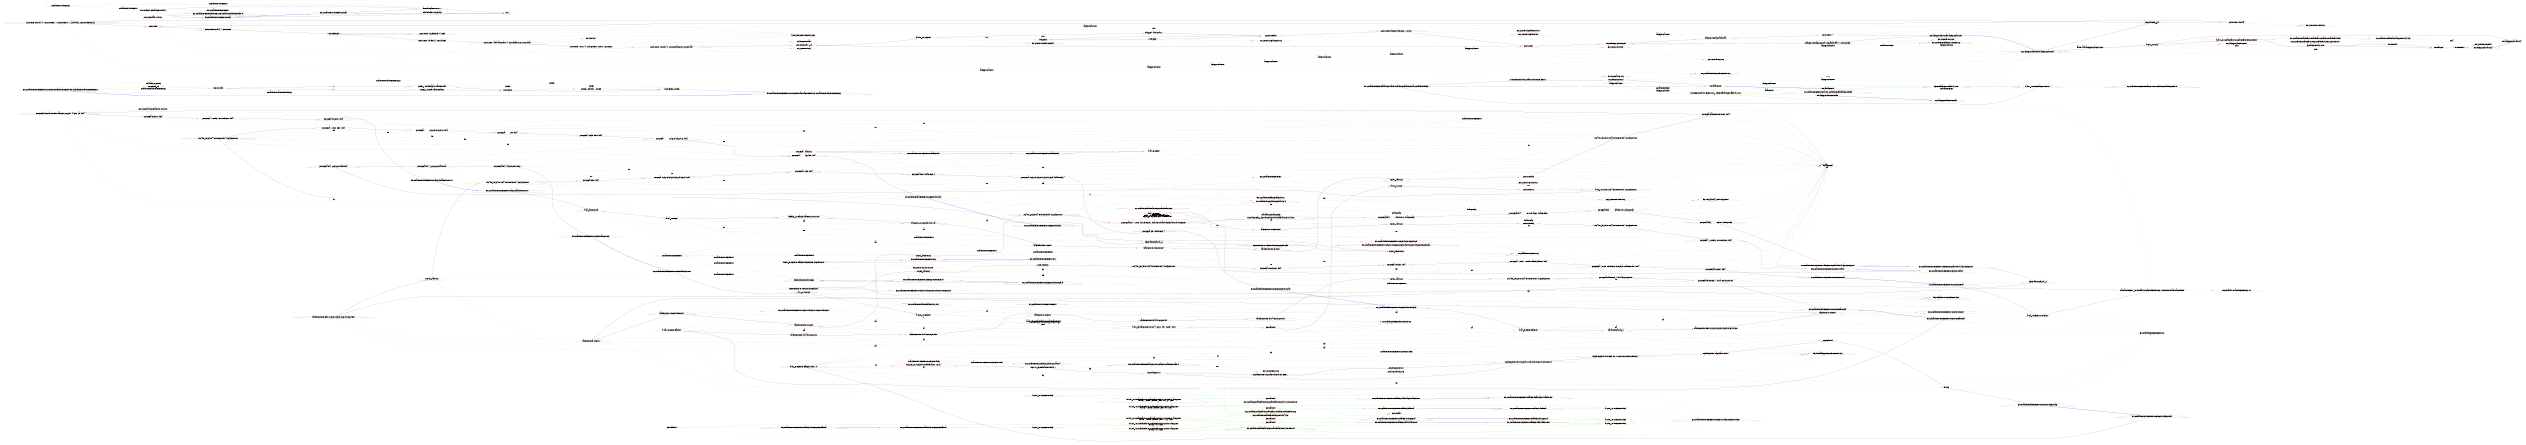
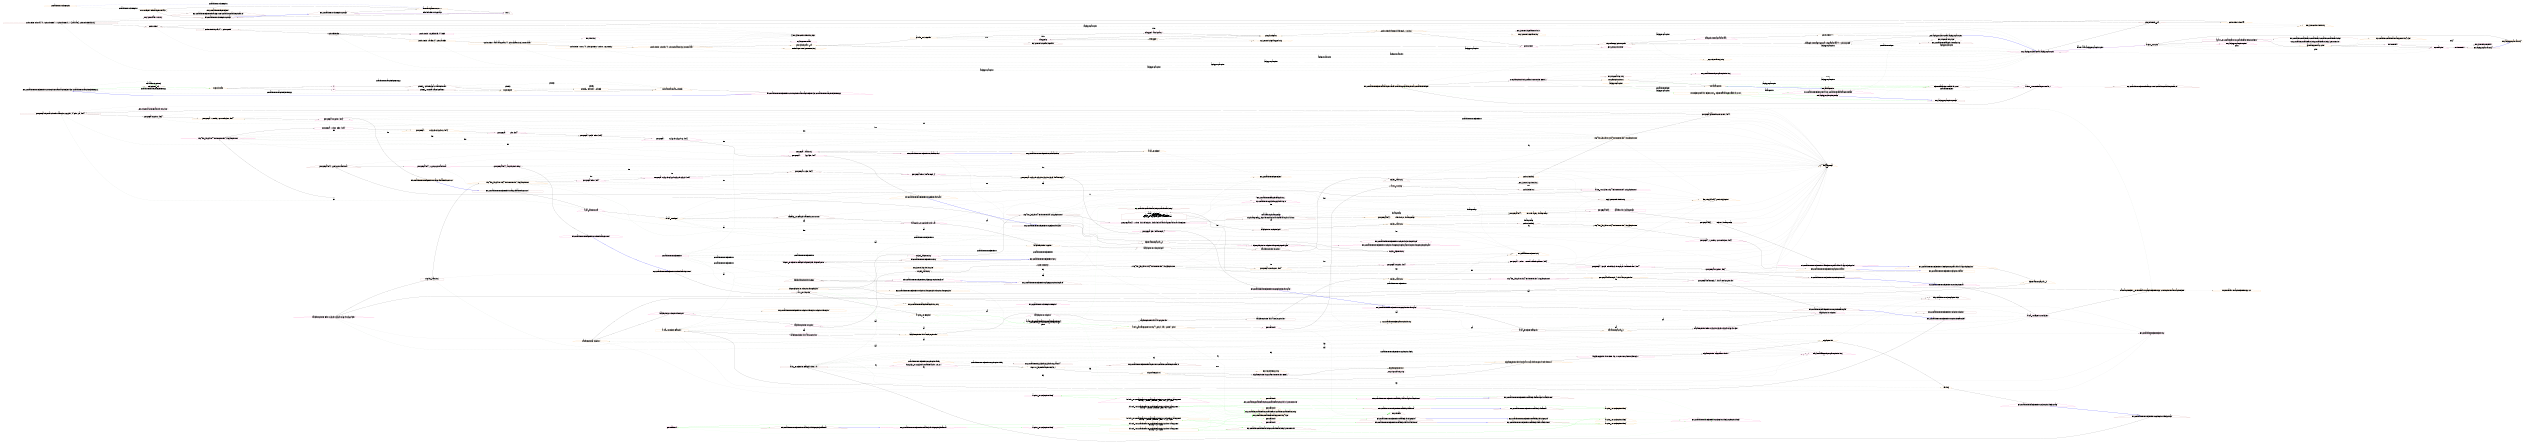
(804, 49) -> (804, 49)
(672, 89) -> (672, 89)
(724, 275) -> (724, 275)
